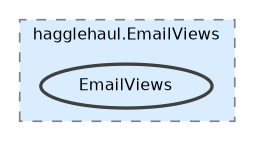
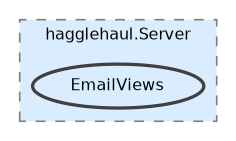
(127, 35) -> (118, 35)
